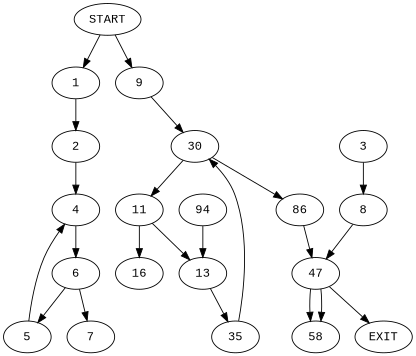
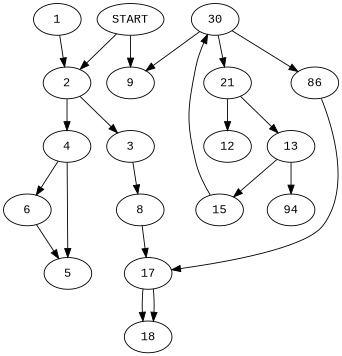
(94, 47) -> (101, 49)
none -> (96, 111)
(164, 111) -> (176, 49)
(139, 210) -> (228, 83)
(203, 237) -> (291, 174)
(139, 273) -> (228, 146)
(316, 273) -> (148, 273)
(38, 274) -> (67, 205)
(91, 337) -> none
(235, 337) -> (220, 210)
(316, 337) -> (148, 337)
(384, 337) -> none
